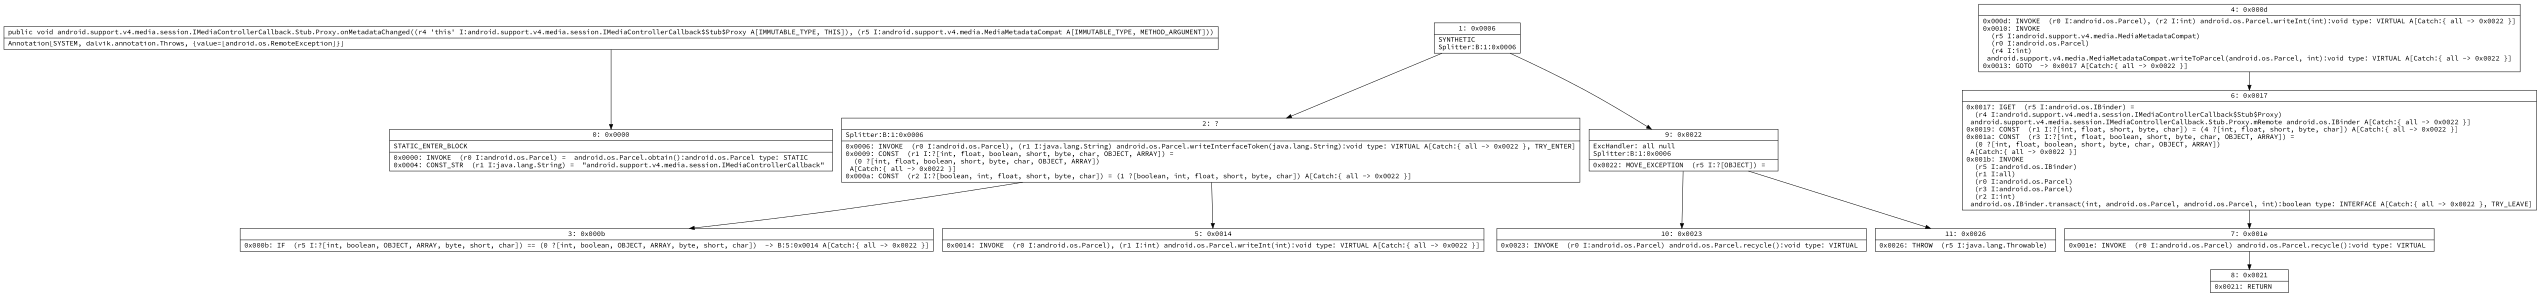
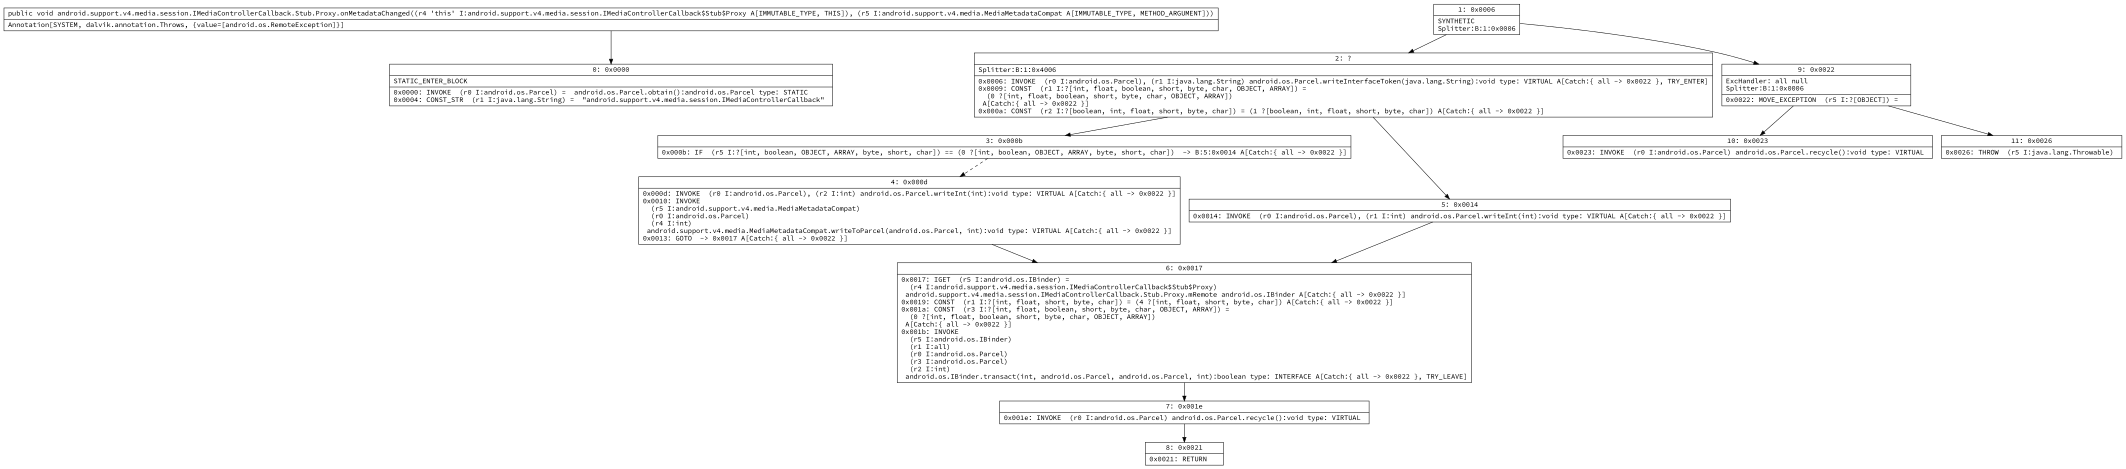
(885, 135) -> (1017, 70)
none -> (976, 166)
none -> (1385, 241)
